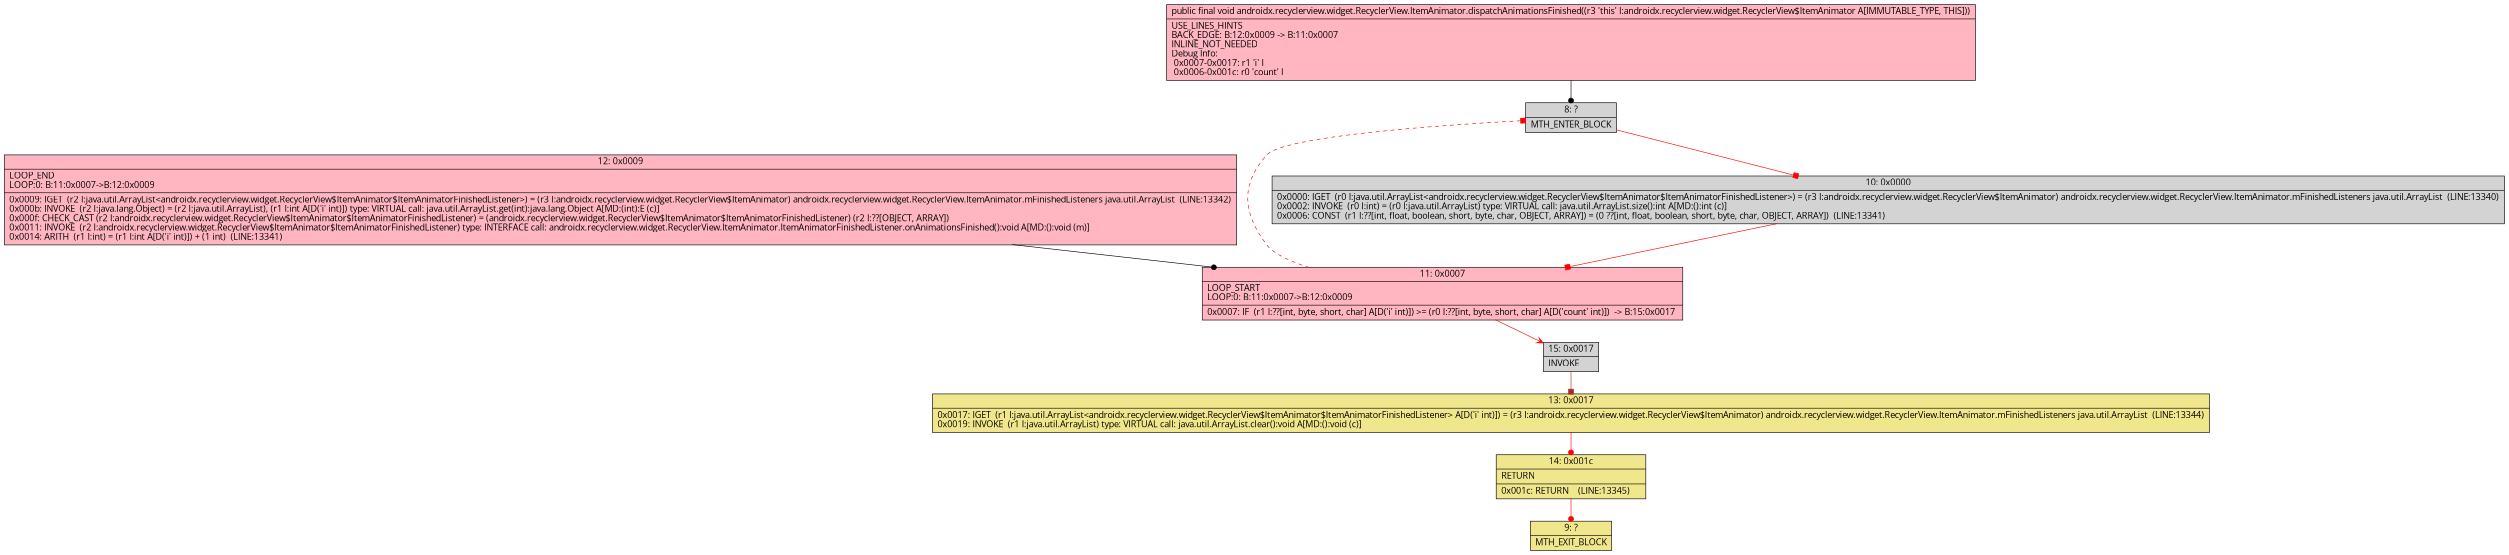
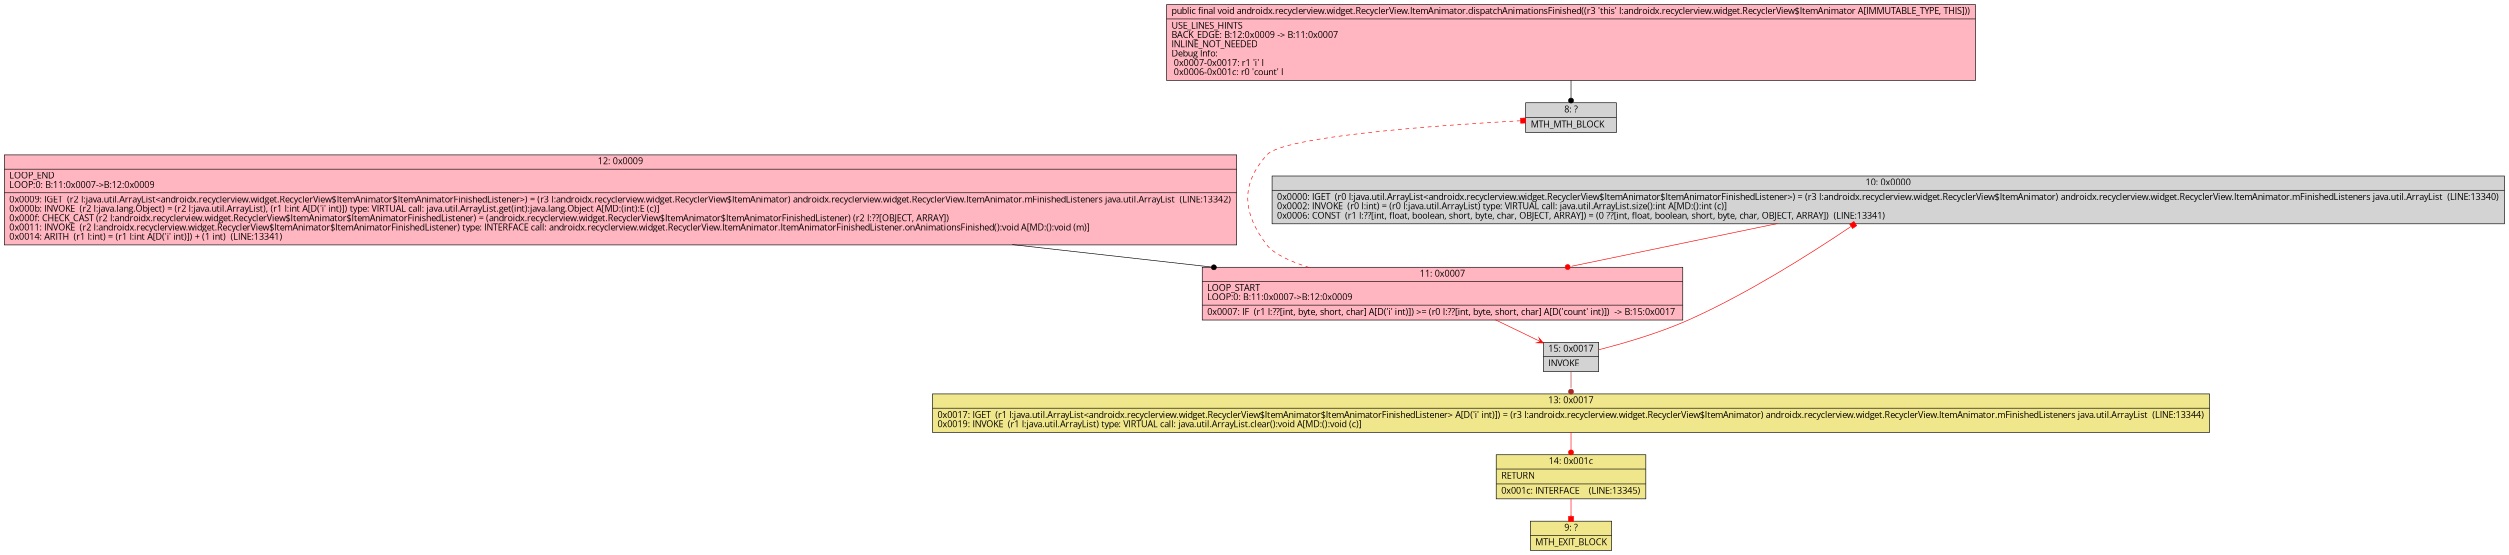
(1571, 125) -> (1568, 125)
(1704, 152) -> (1730, 300)
(1675, 245) -> (1675, 245)
(1571, 380) -> (1571, 380)
(1566, 491) -> (1571, 491)
(1571, 507) -> (1571, 507)
